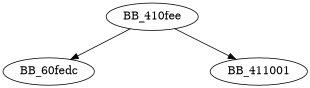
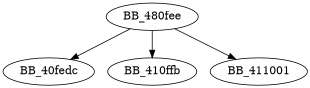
(152, 17) -> (152, 17)
(49, 72) -> (49, 72)
none -> (152, 72)
